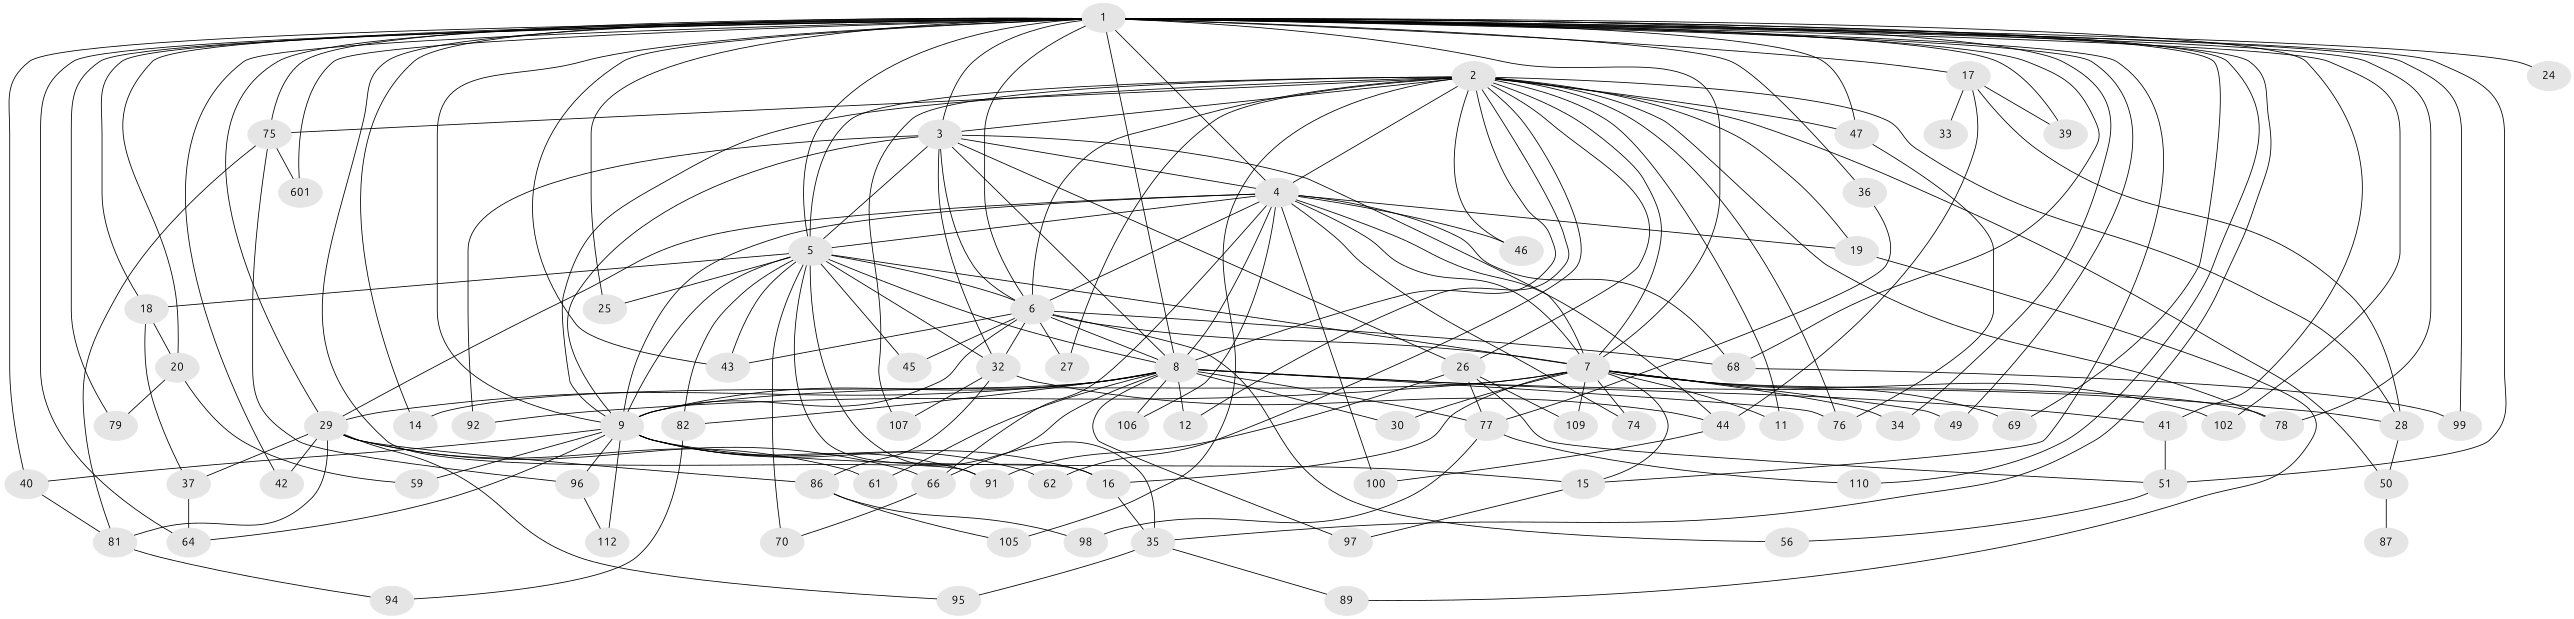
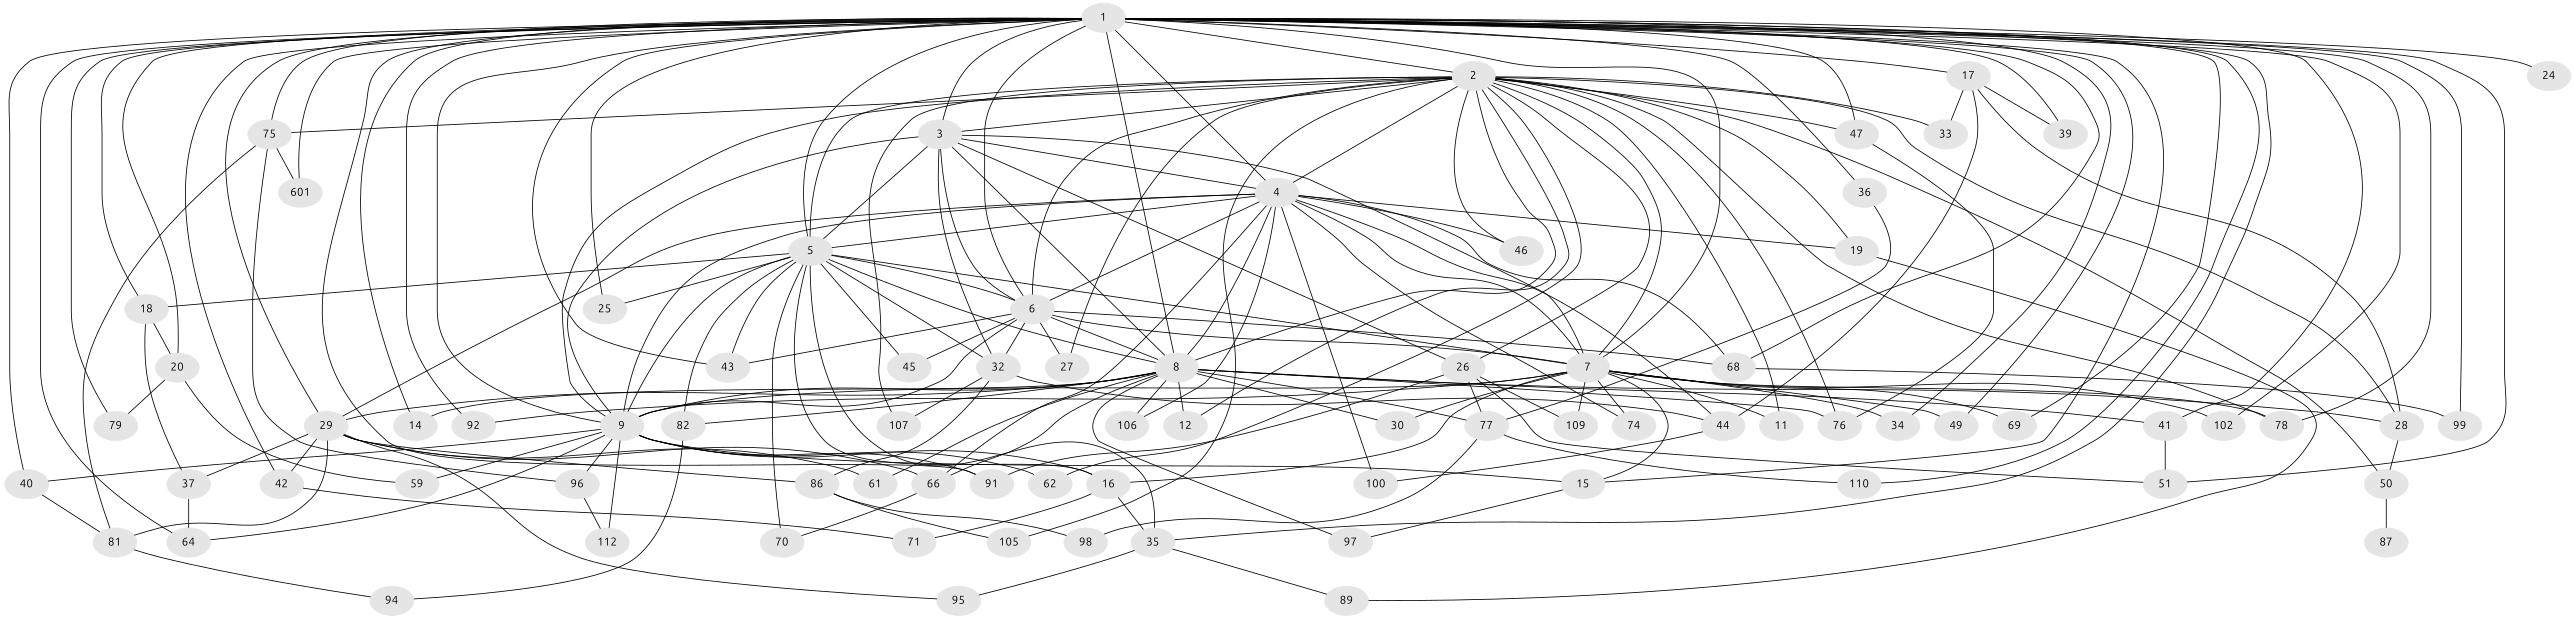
none -> (1289, 47)
none -> (1714, 88)
(599, 171) -> (522, 46)
none -> (914, 543)
(1787, 543) -> none
